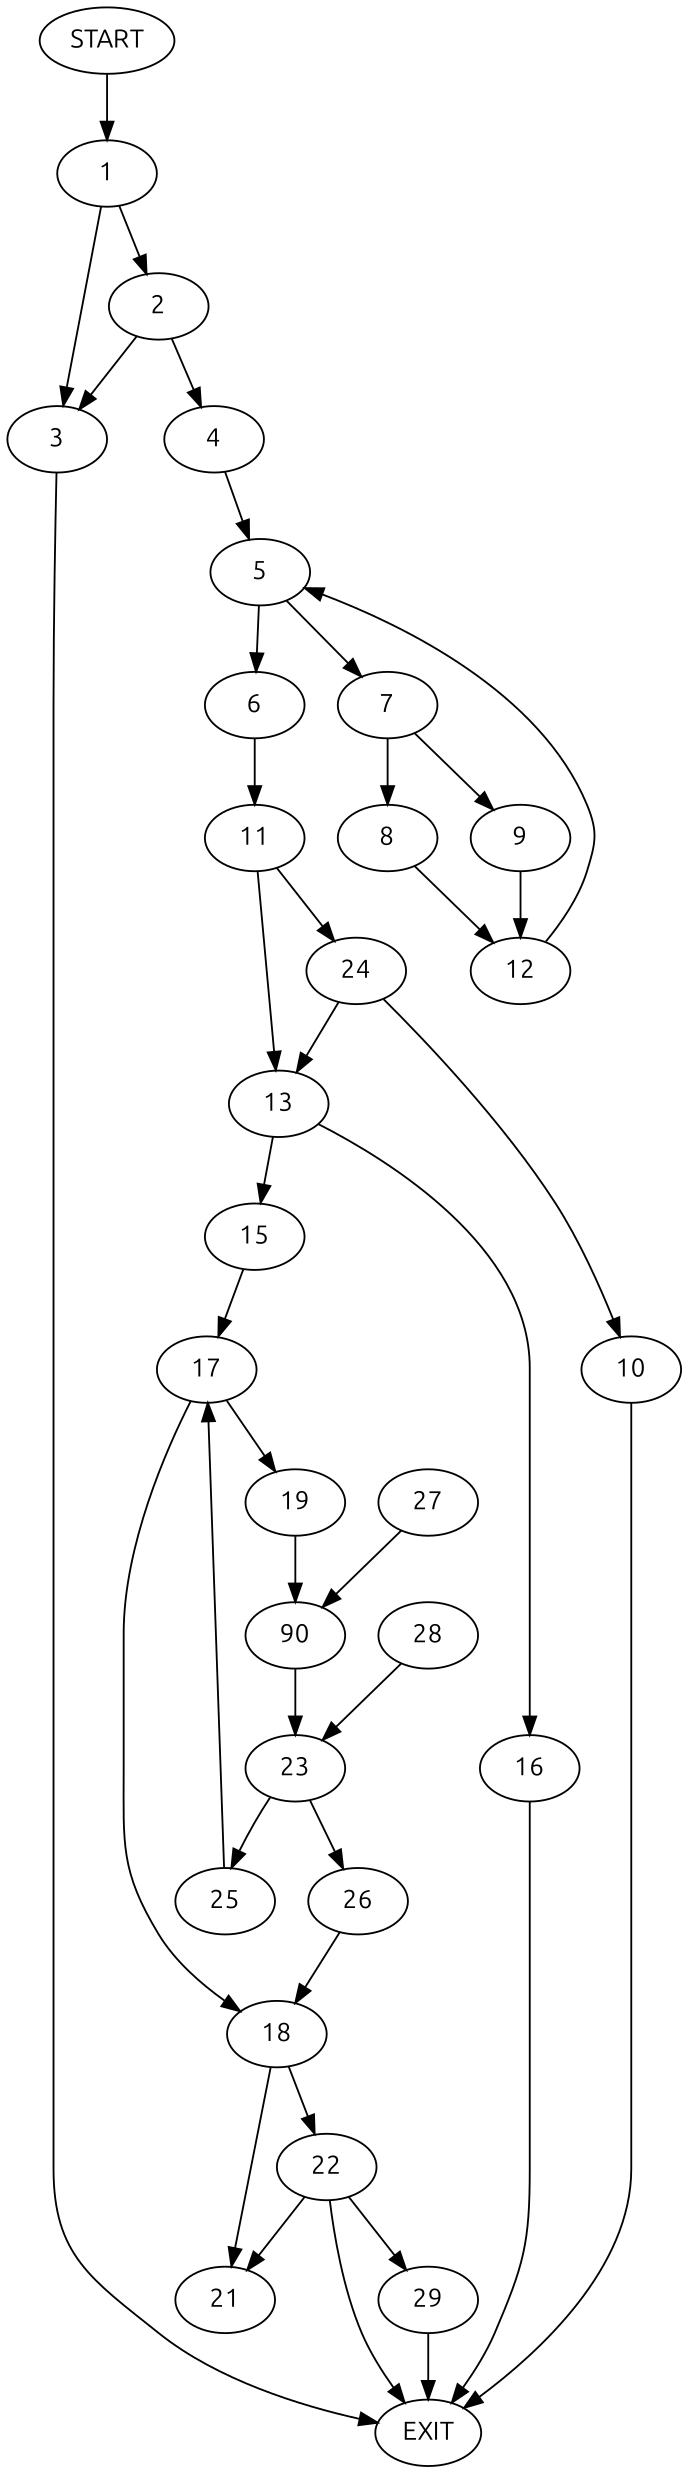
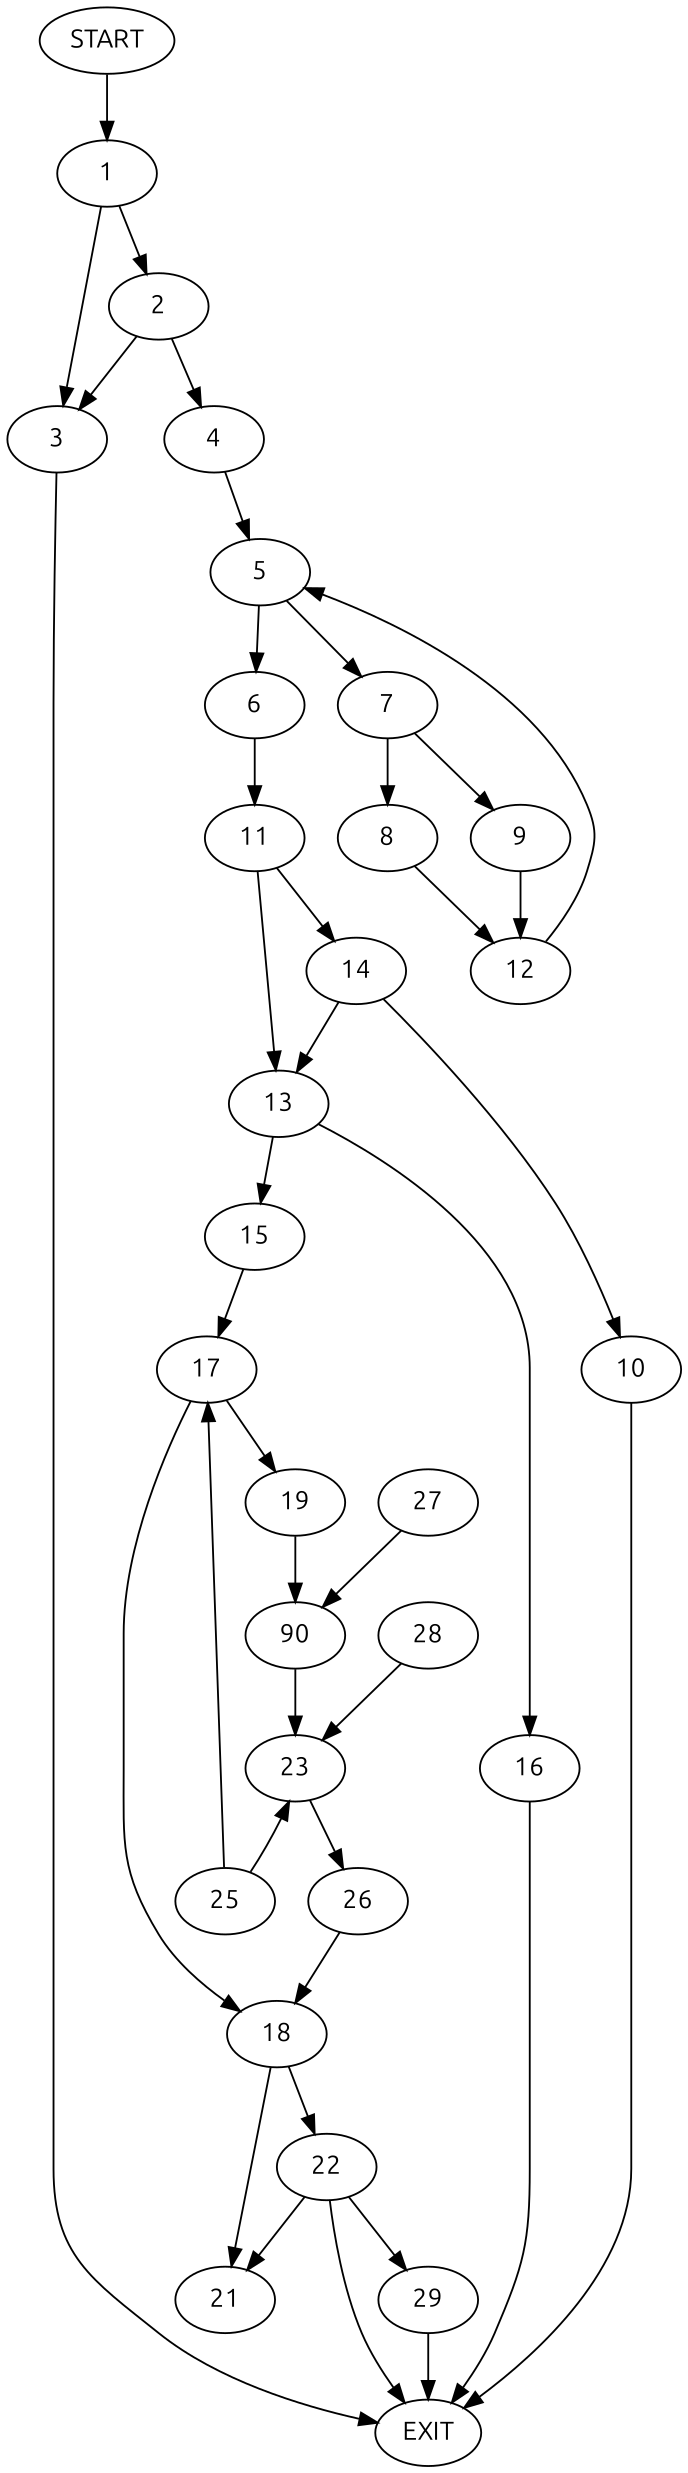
(356, 971) -> (356, 971)
(254, 1824) -> (267, 1846)
